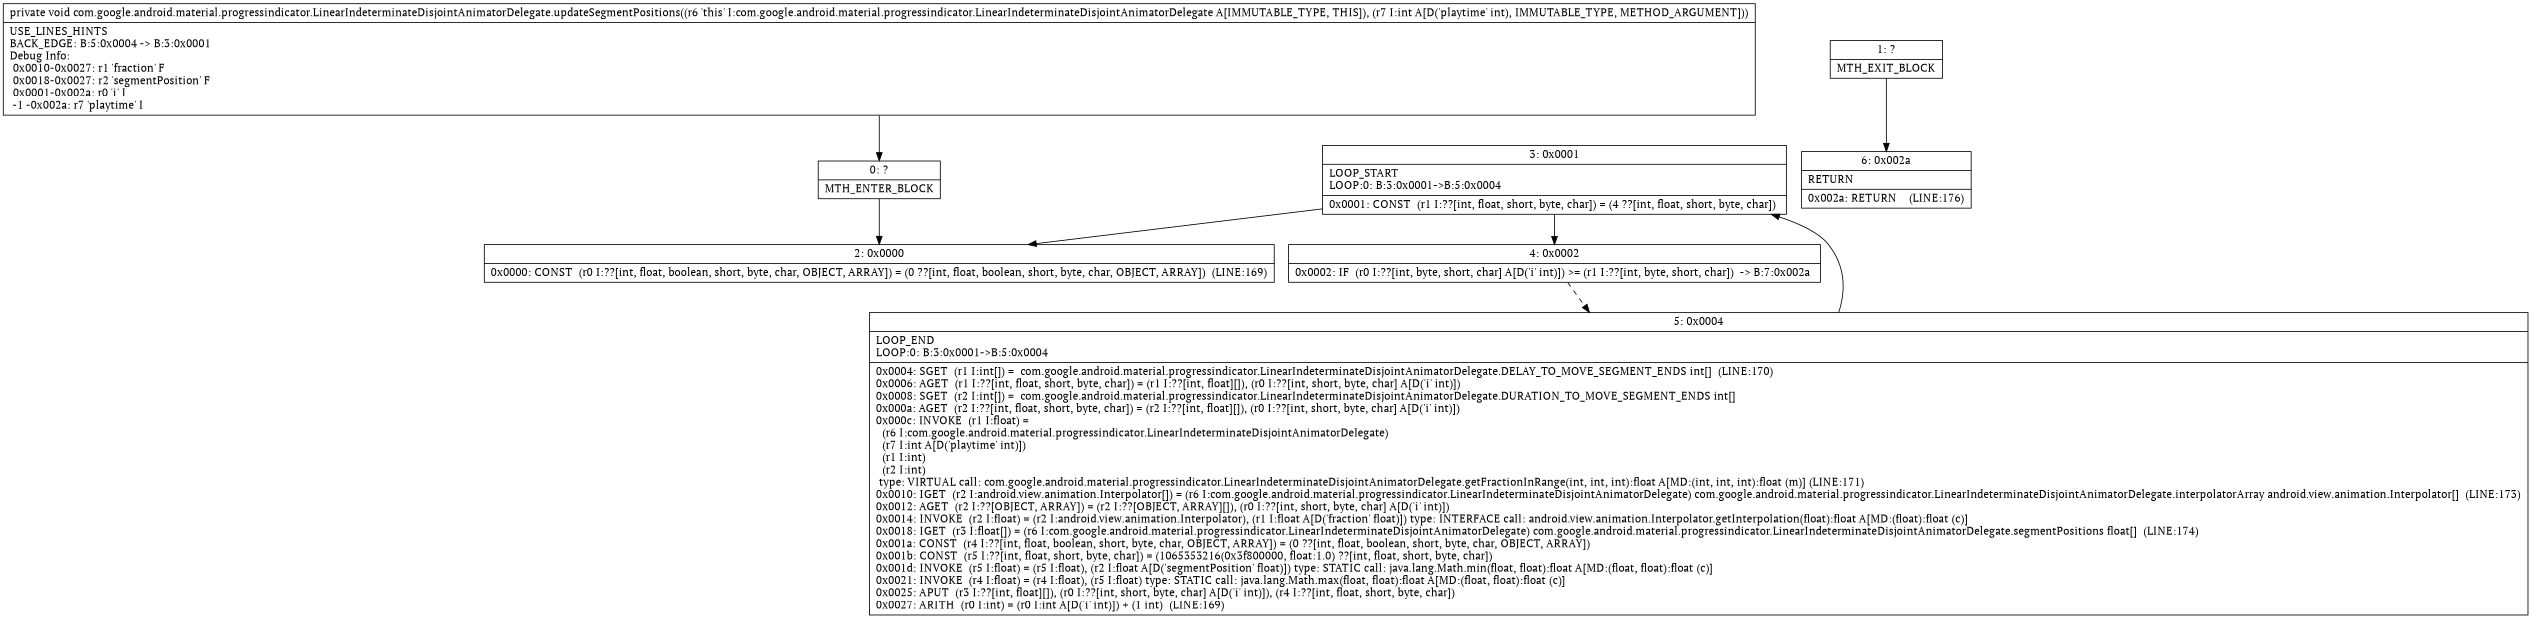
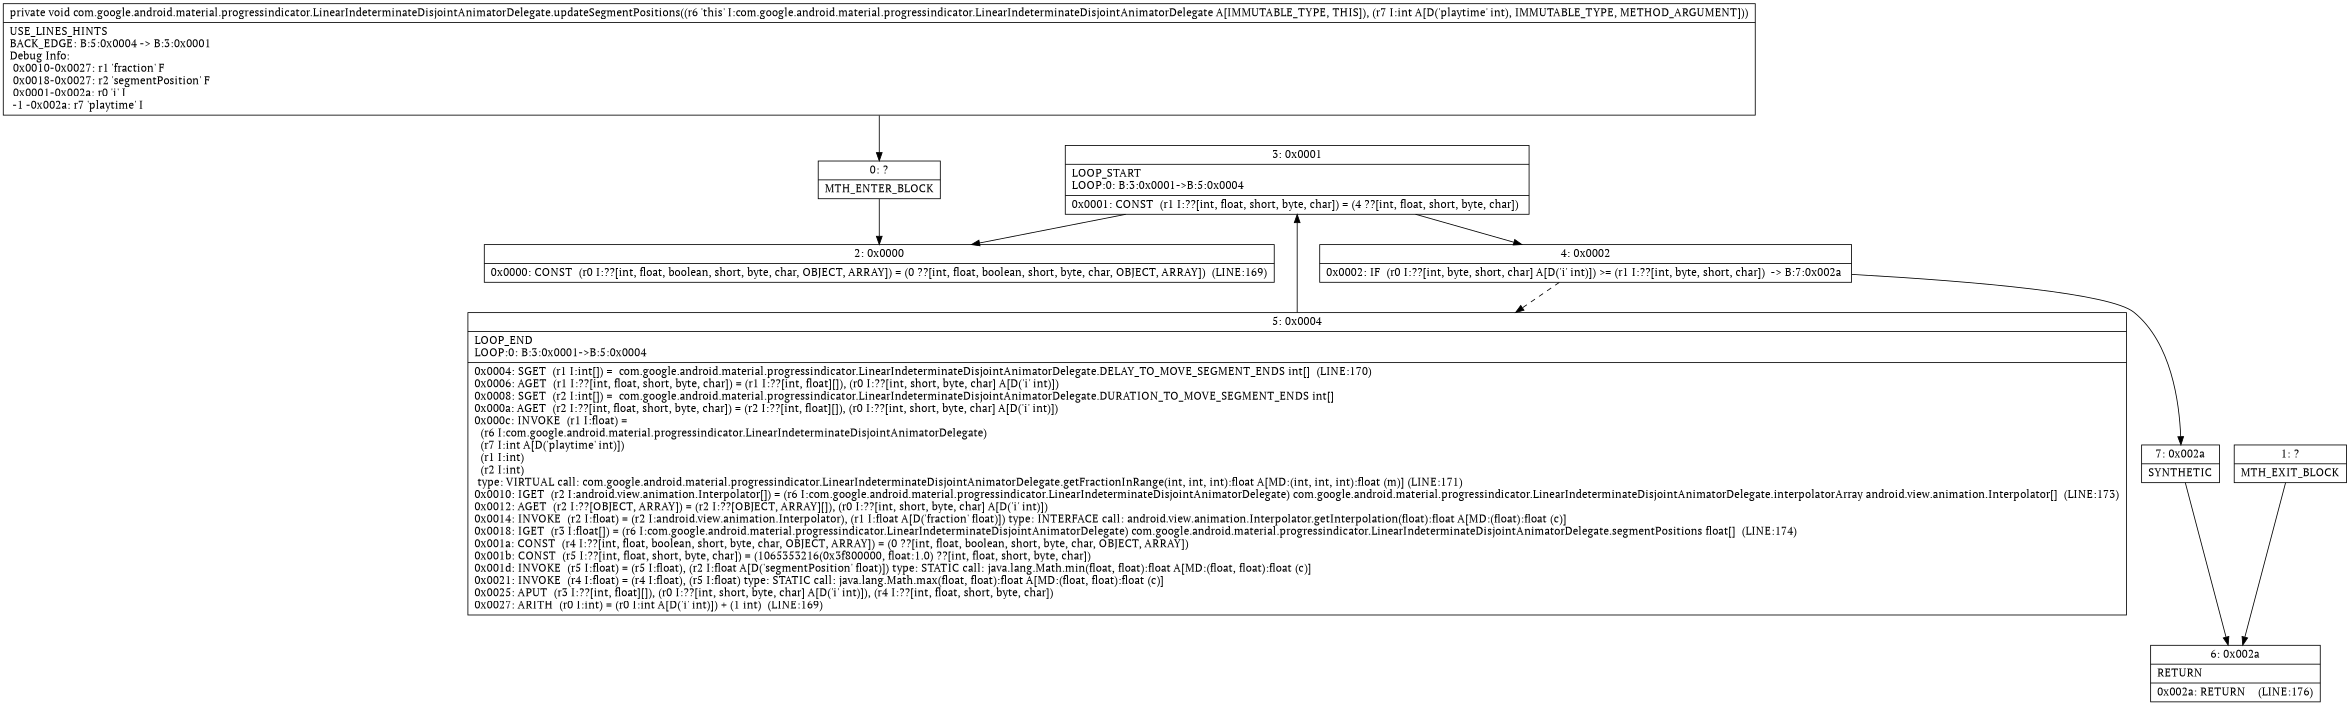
none -> (2181, 464)
